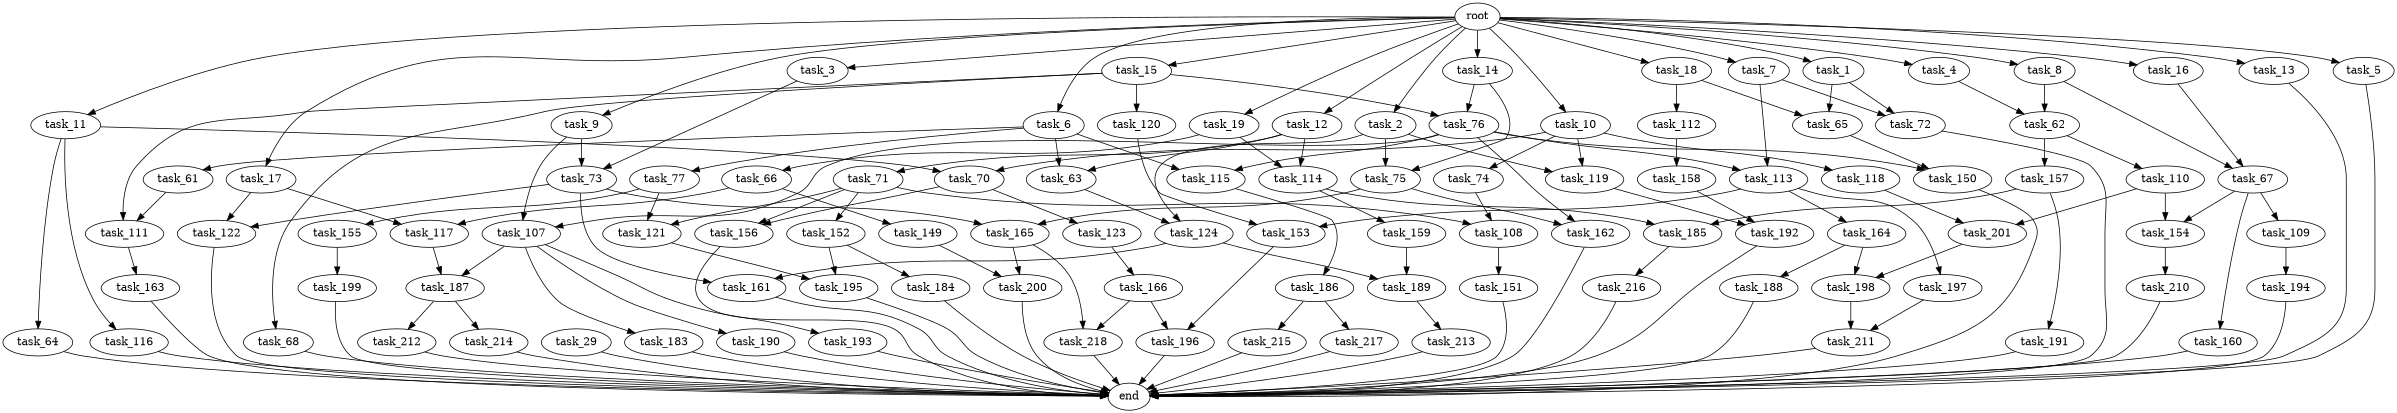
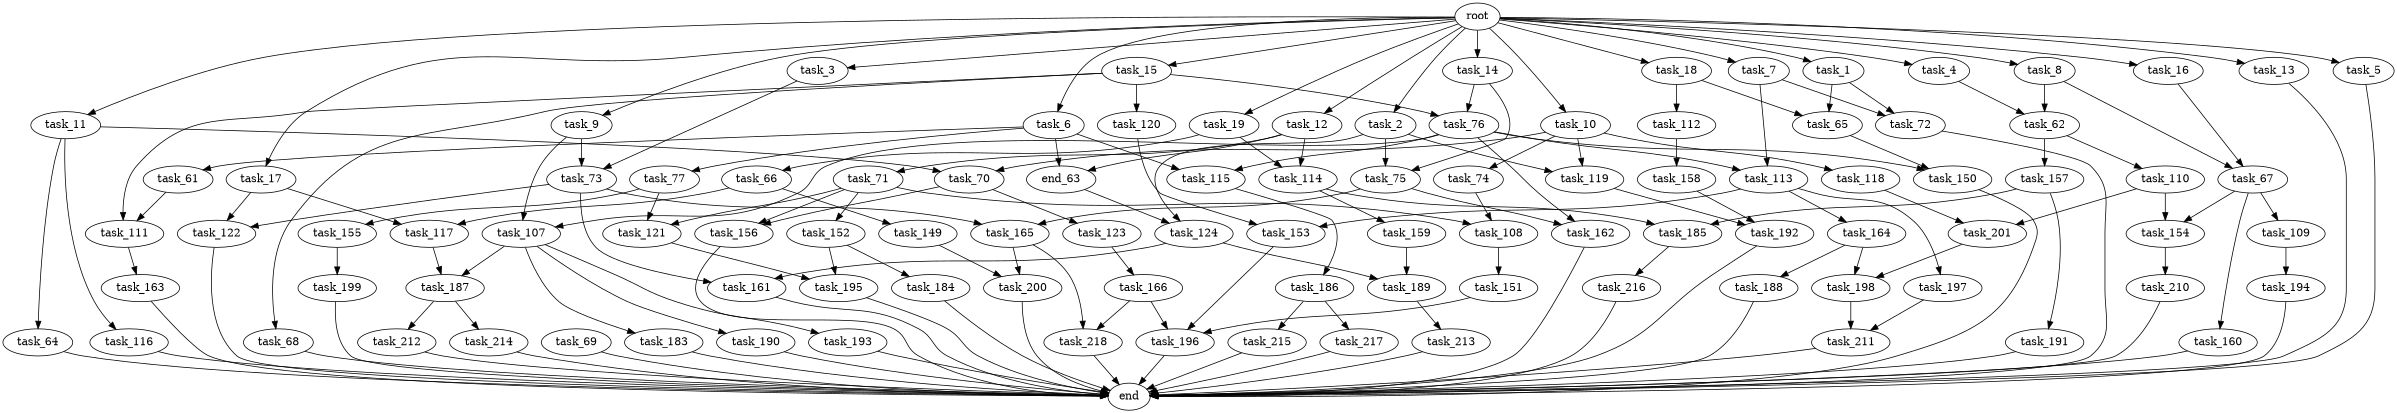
(1061, 179) -> (1061, 179)
(576, 342) -> (576, 342)
(1417, 376) -> (1347, 315)
